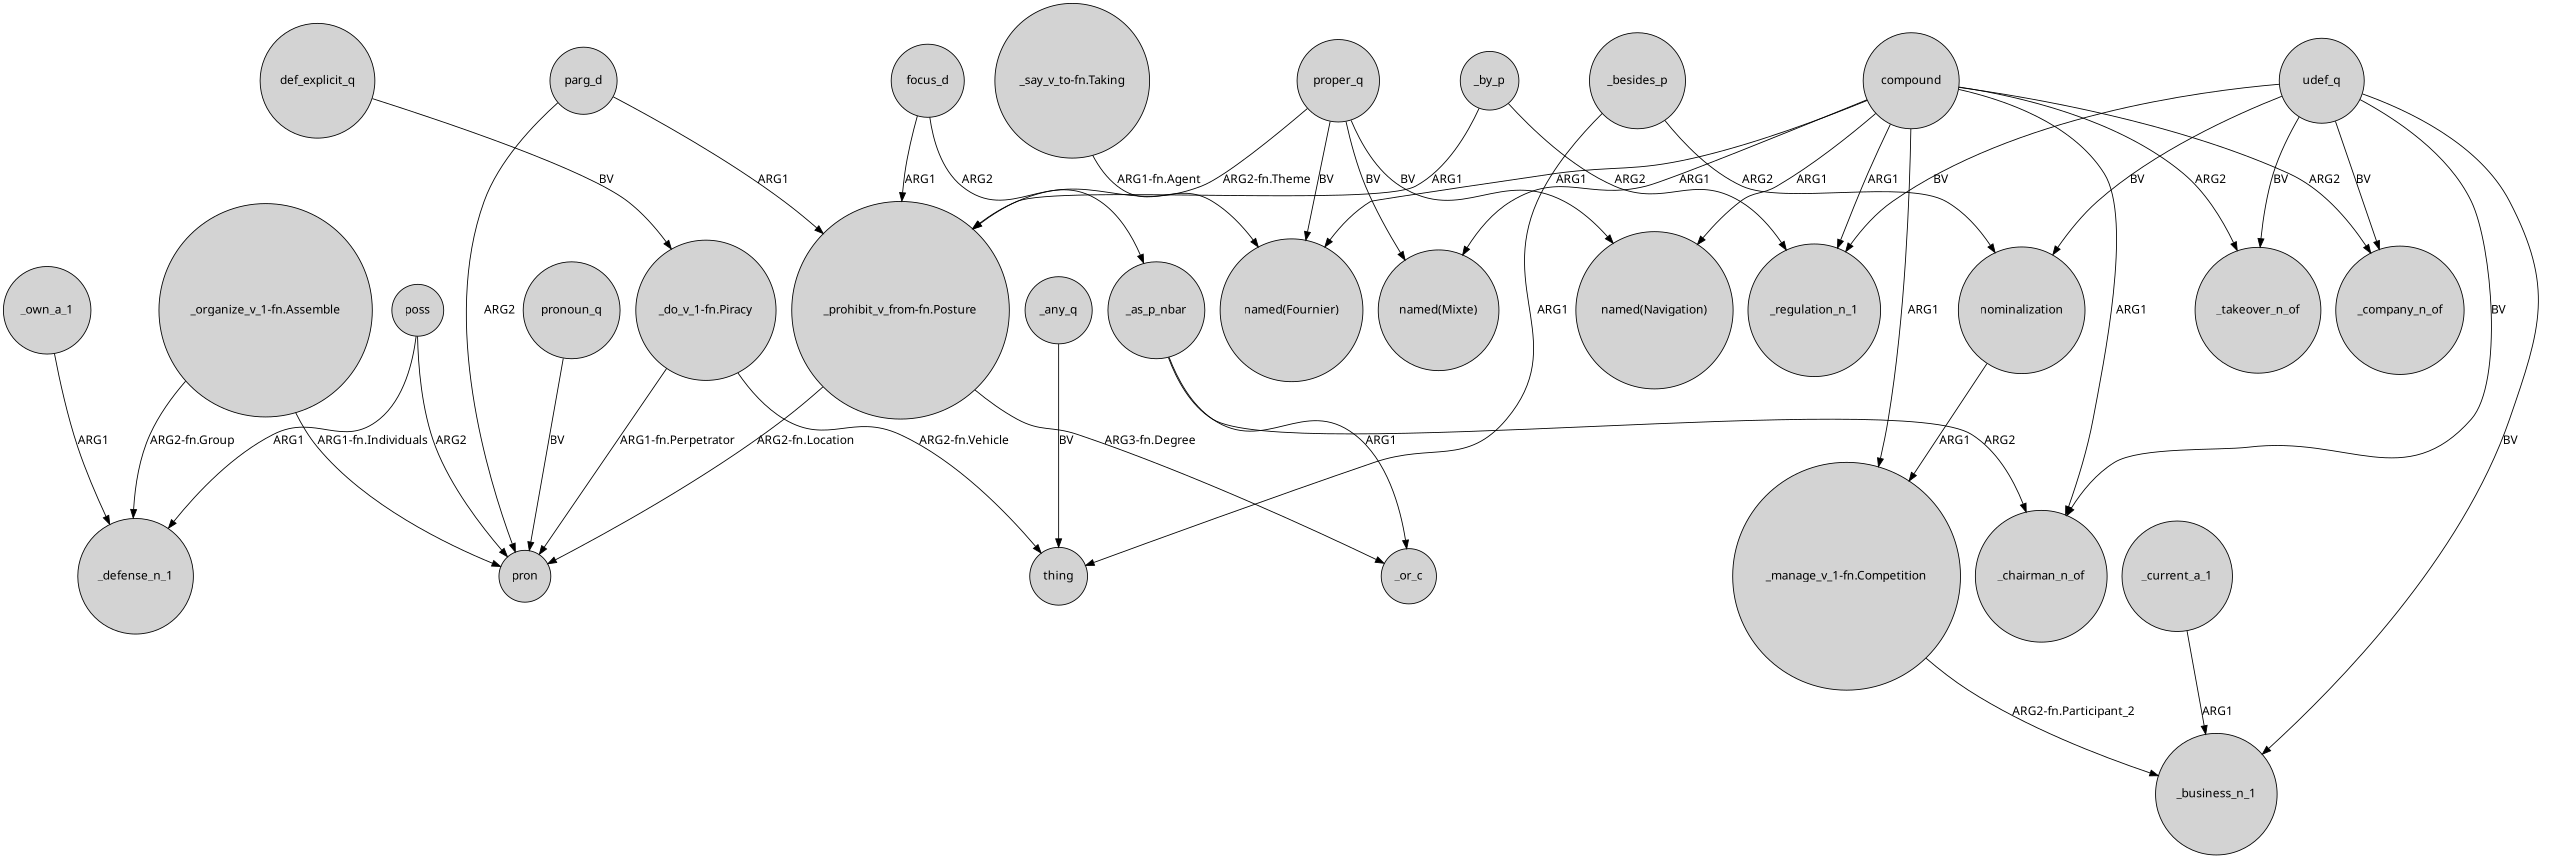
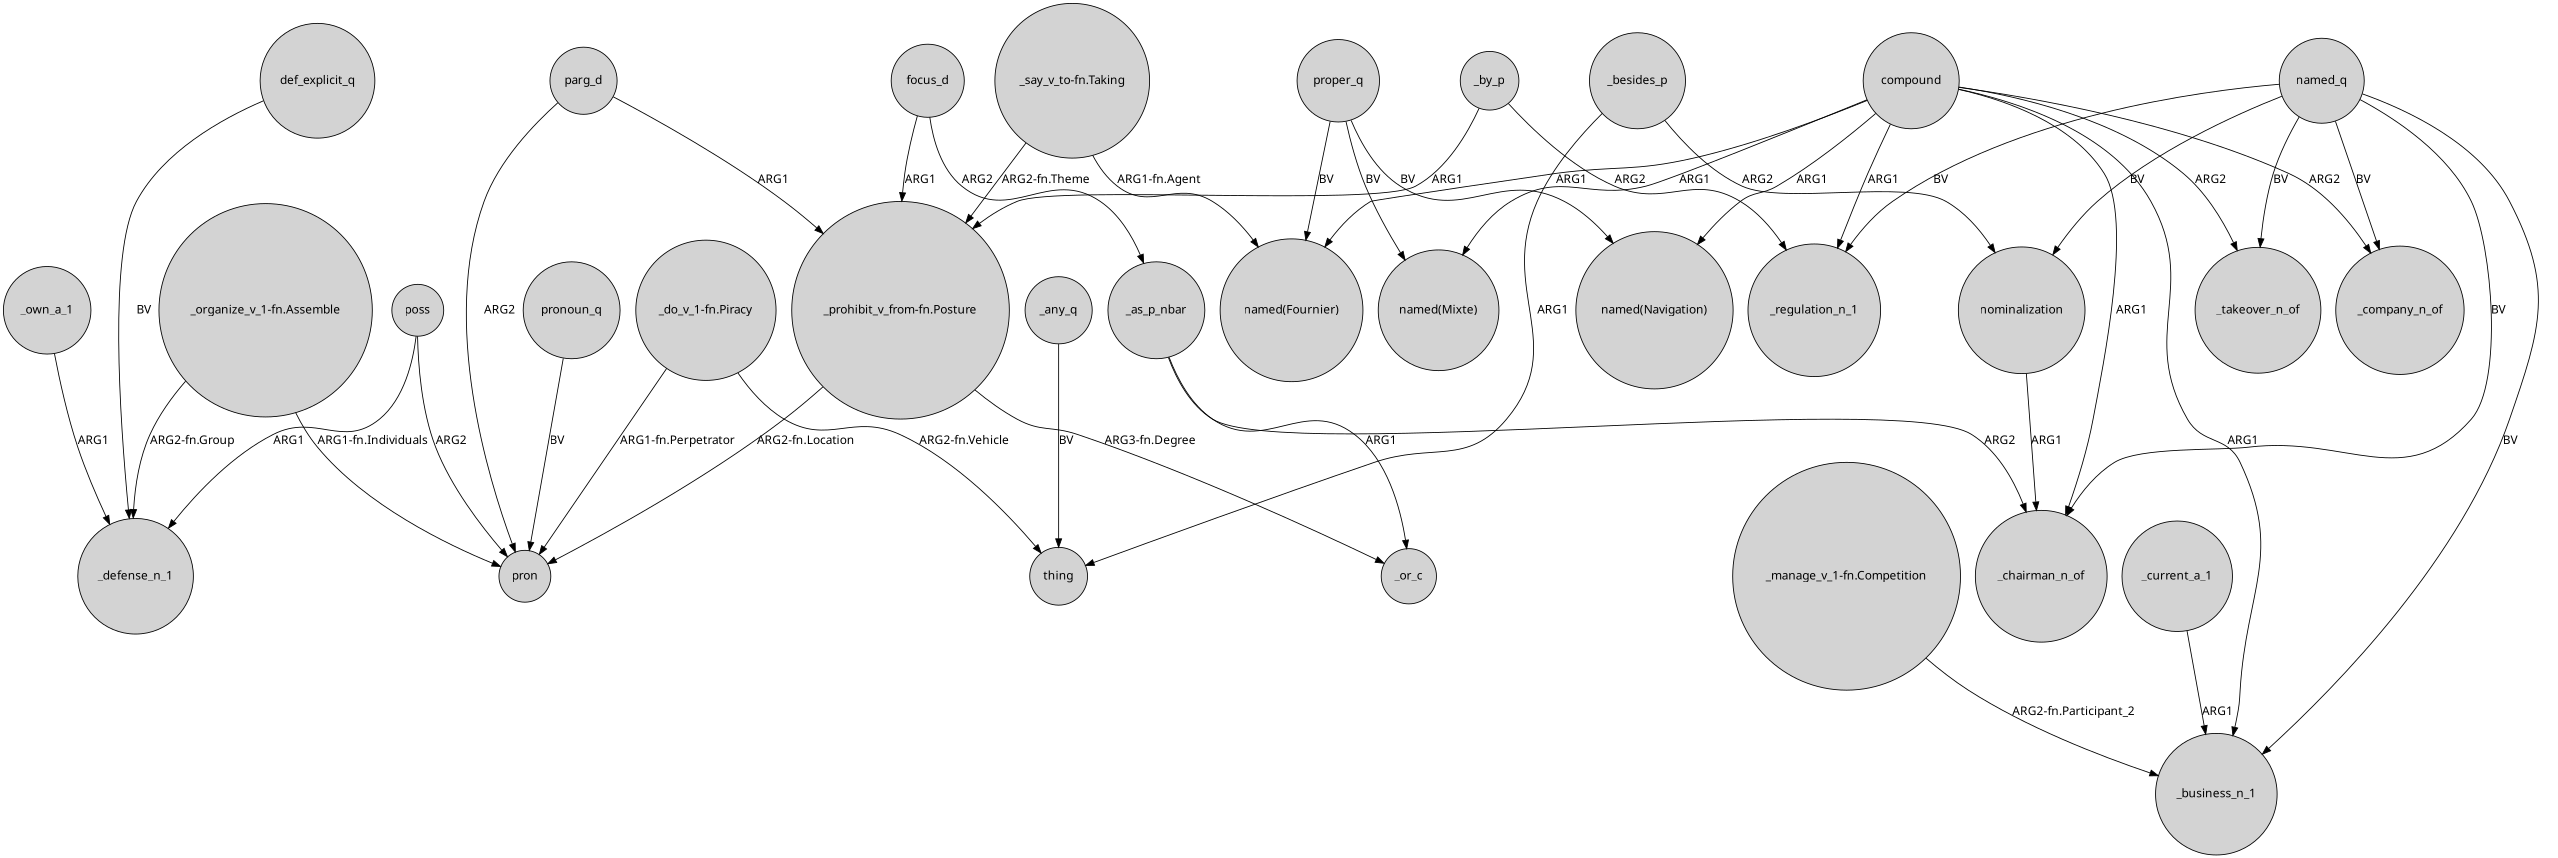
(2322, 81) -> (2322, 81)
(529, 153) -> (121, 272)
(1197, 187) -> (999, 179)
(1903, 294) -> (2169, 366)
(1951, 419) -> (2031, 438)
